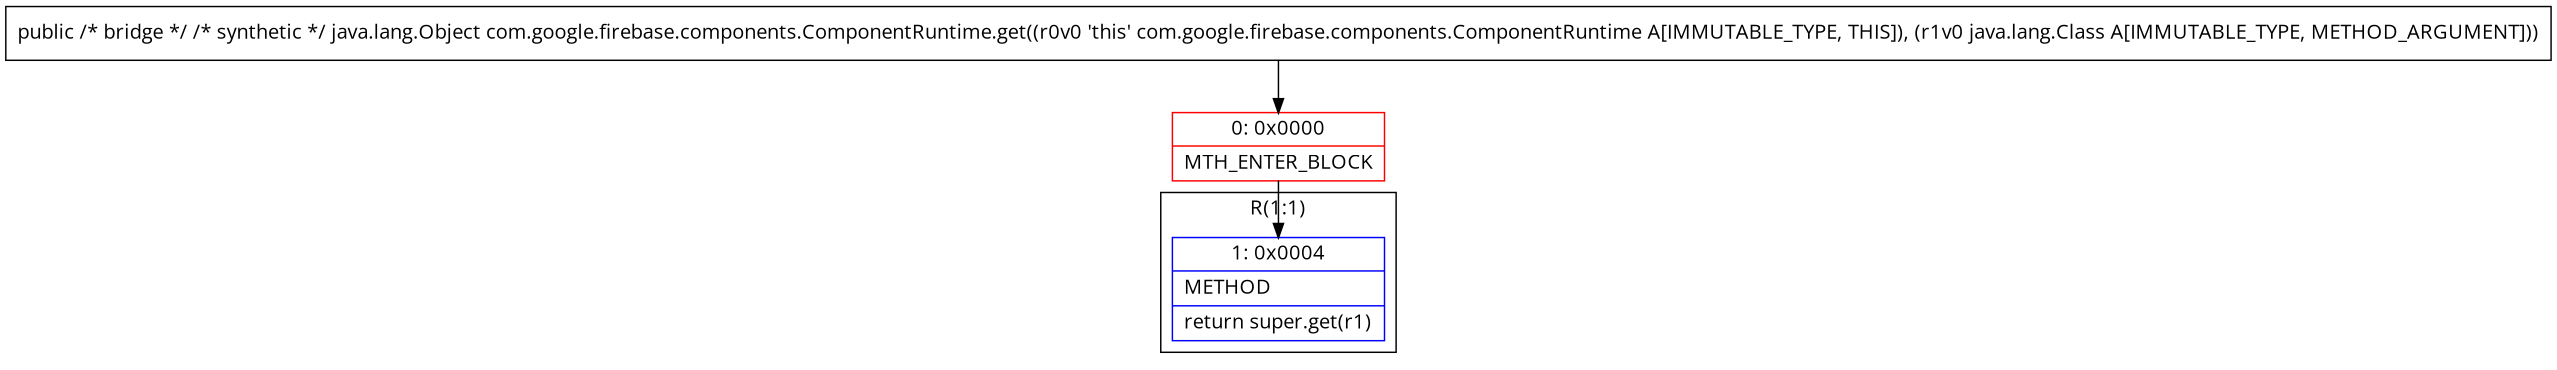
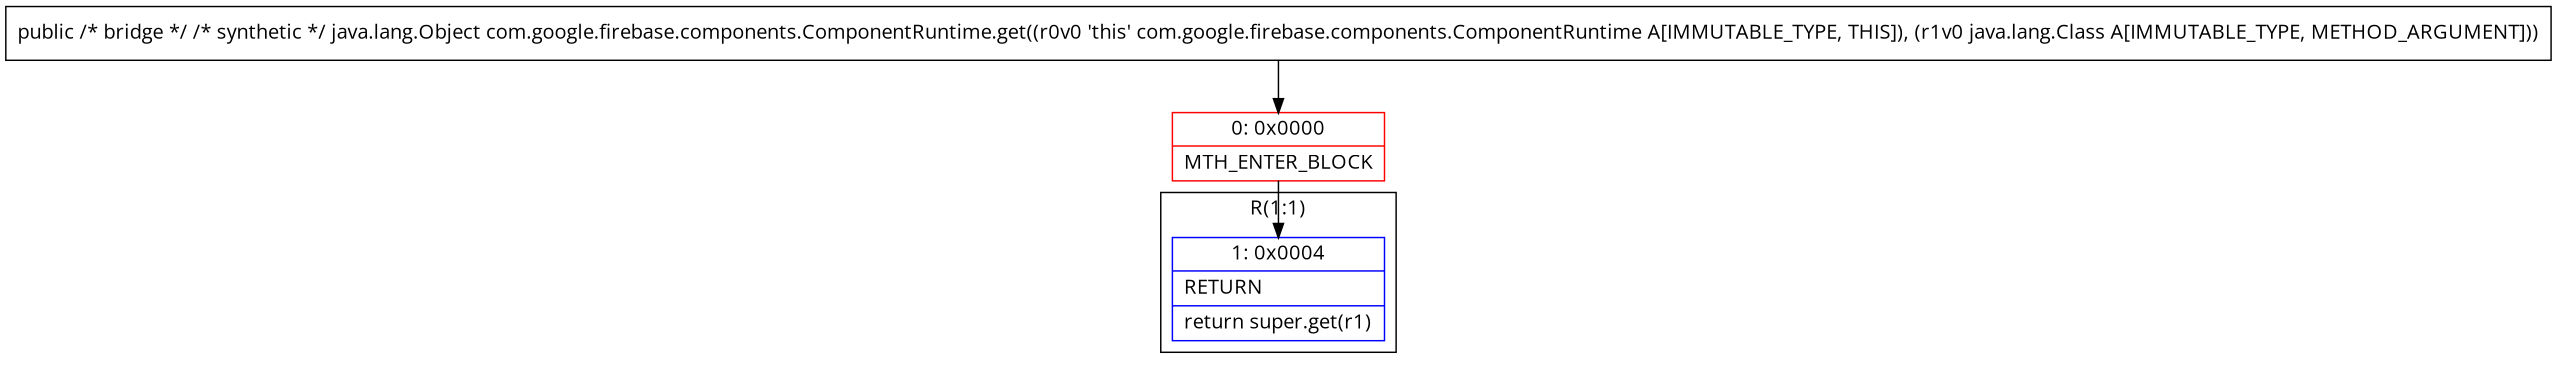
(1228, 288) -> (1224, 288)
